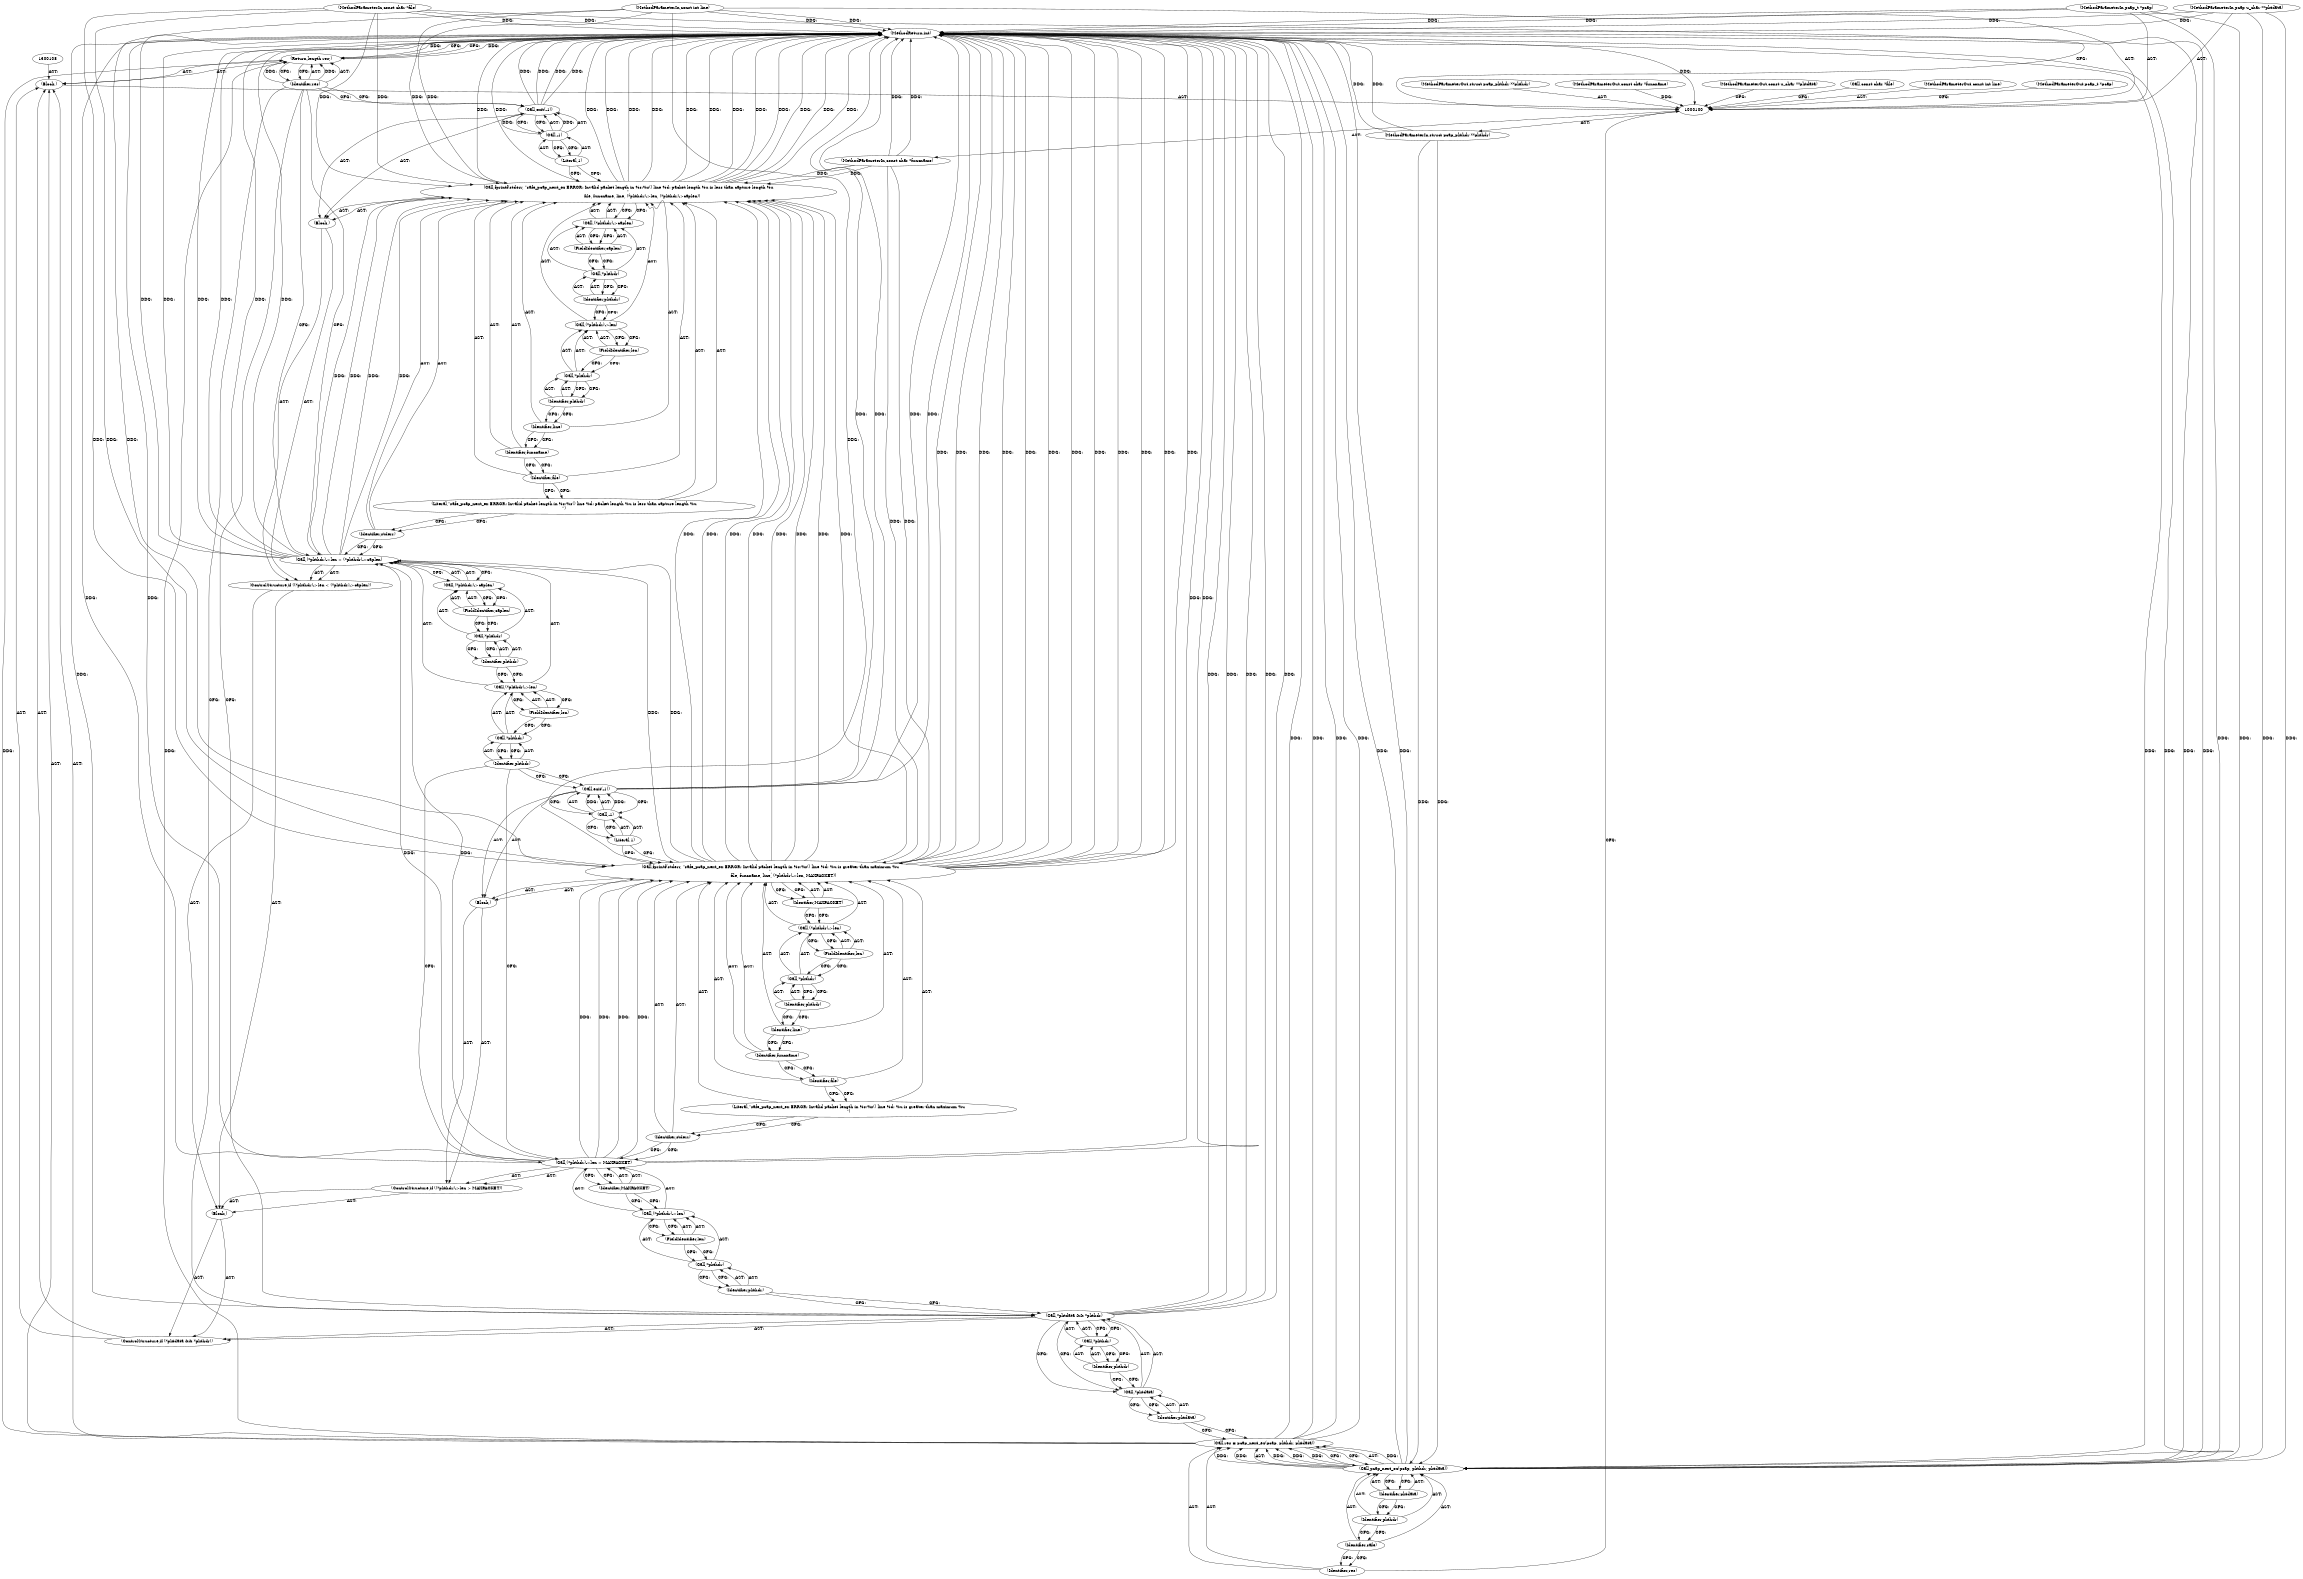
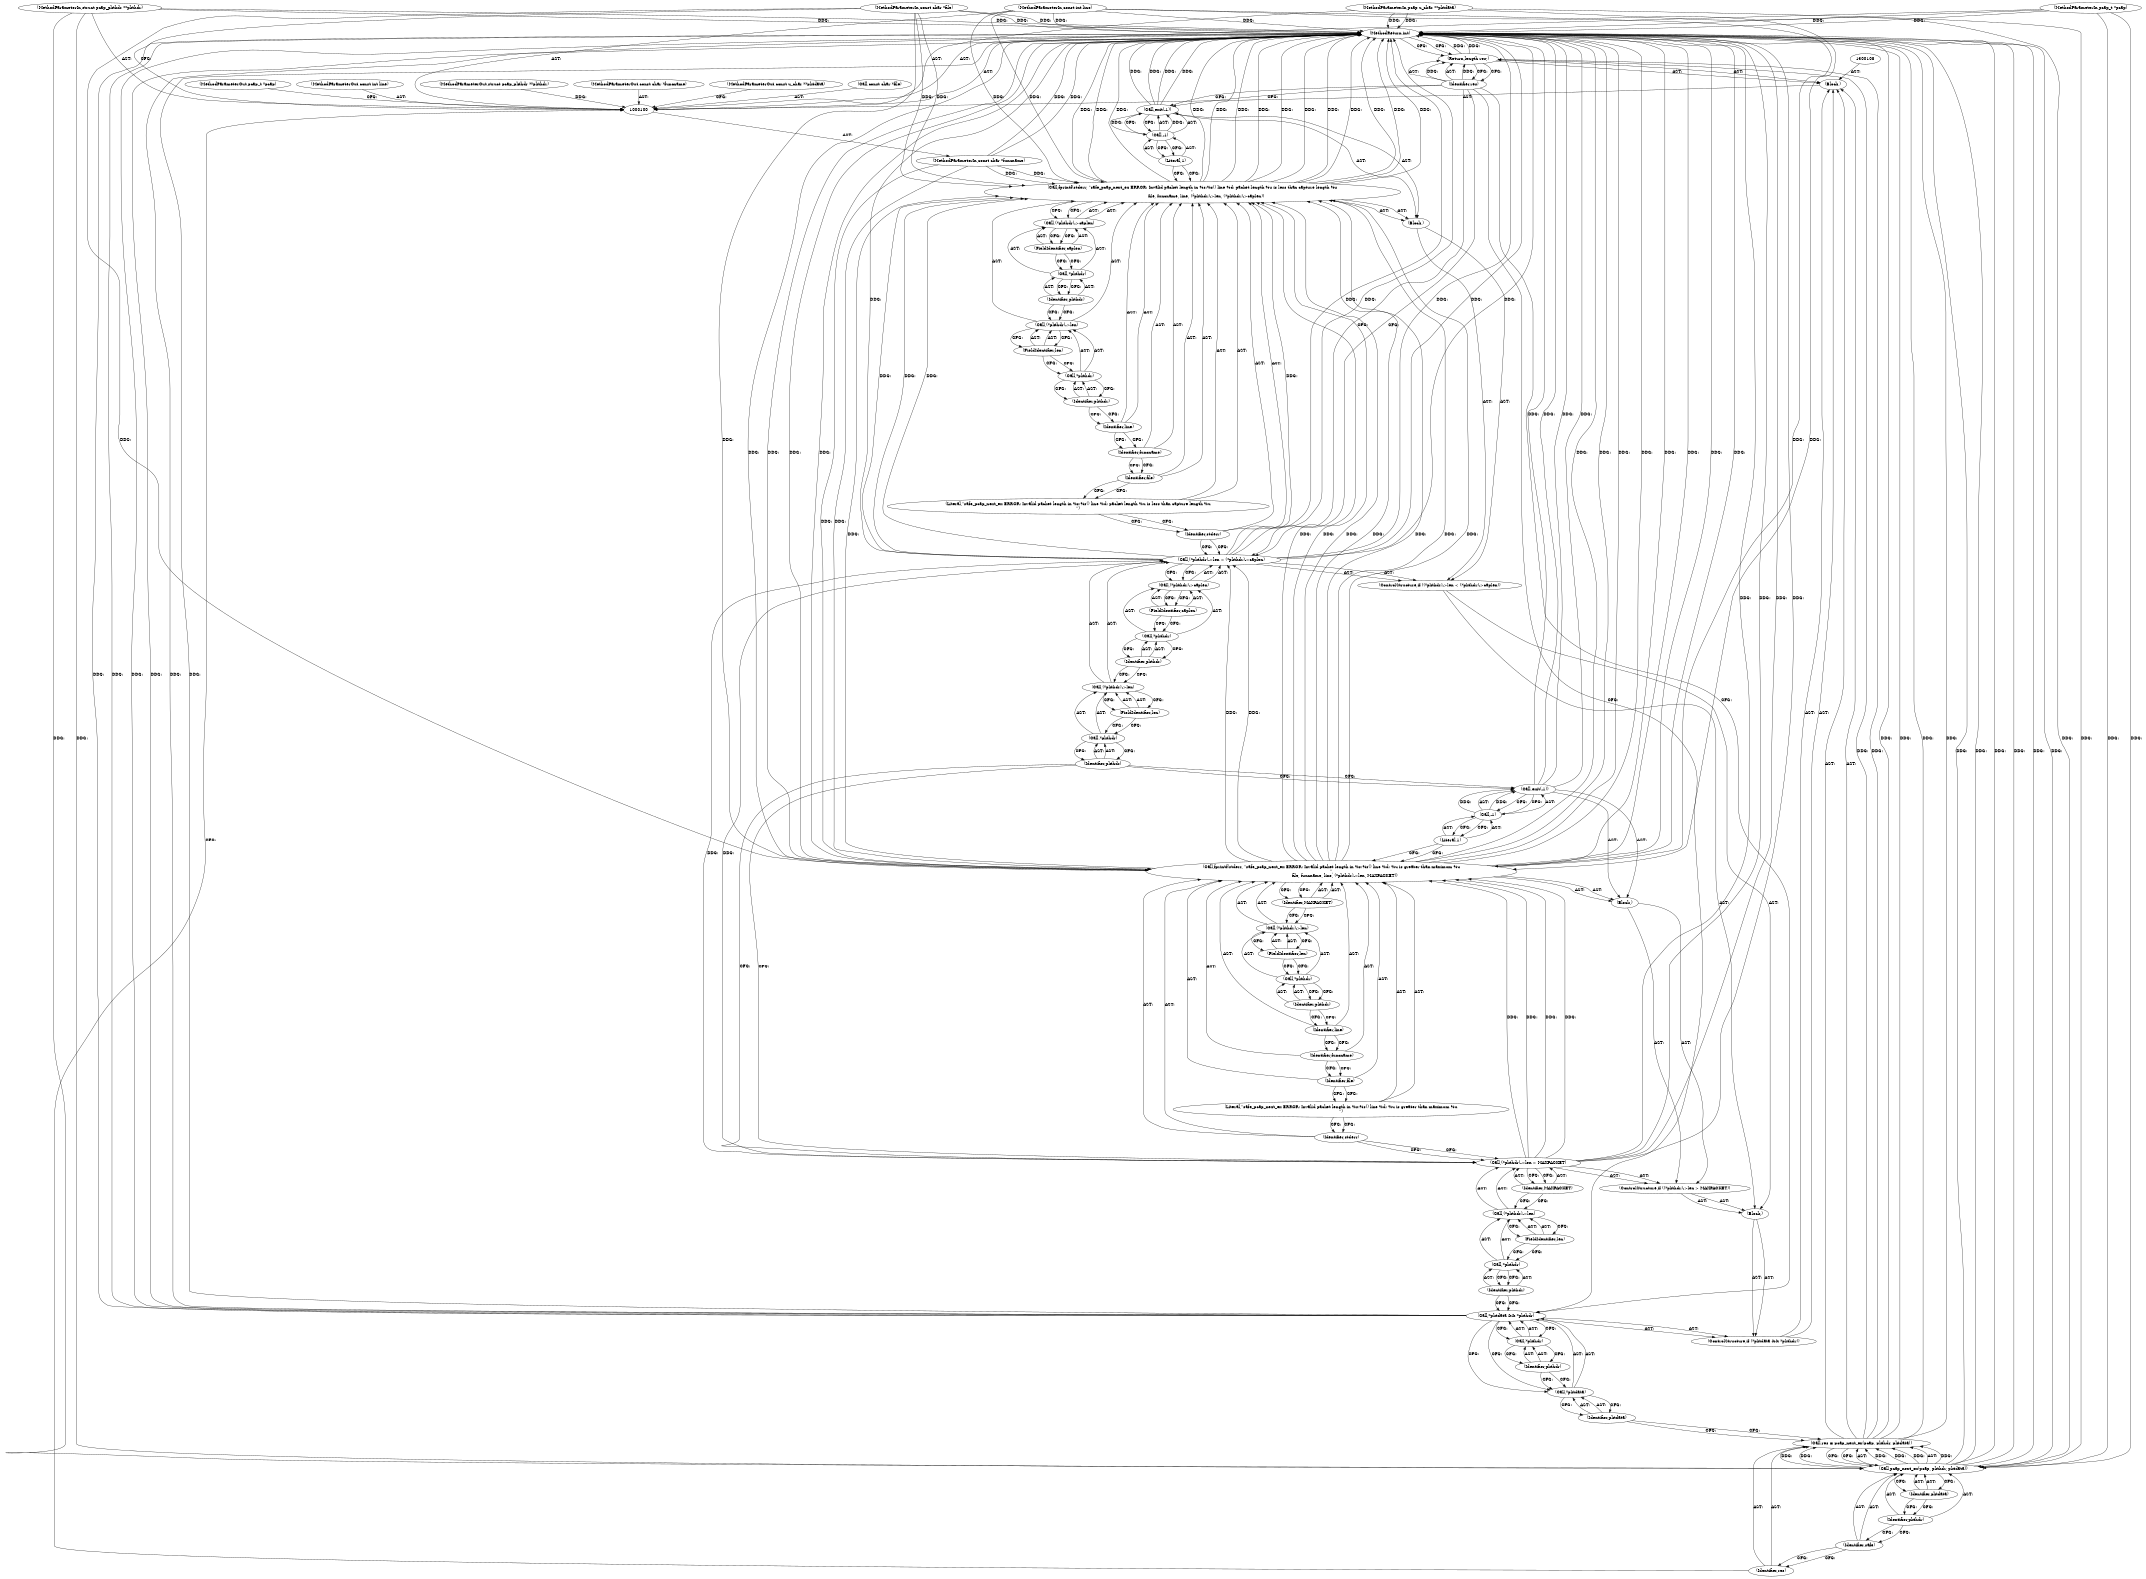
(1686, 72) -> (989, 72)
(1603, 97) -> (582, 97)
(1668, 97) -> (644, 97)
(1804, 97) -> (800, 97)
(1581, 121) -> (237, 102)
